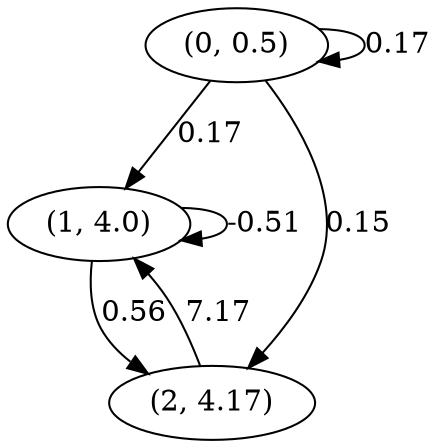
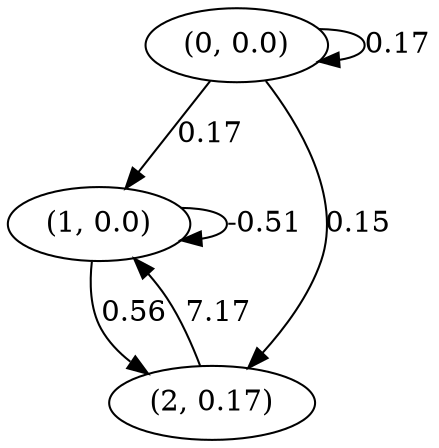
(237, 45) -> (237, 45)
(99, 224) -> (99, 224)
(212, 403) -> (212, 403)
